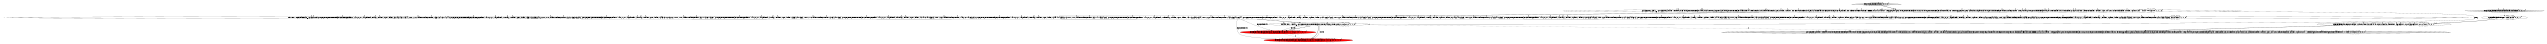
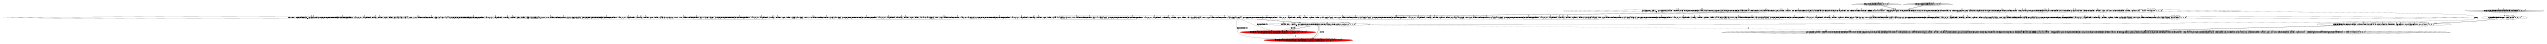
none -> (1928, 4)
